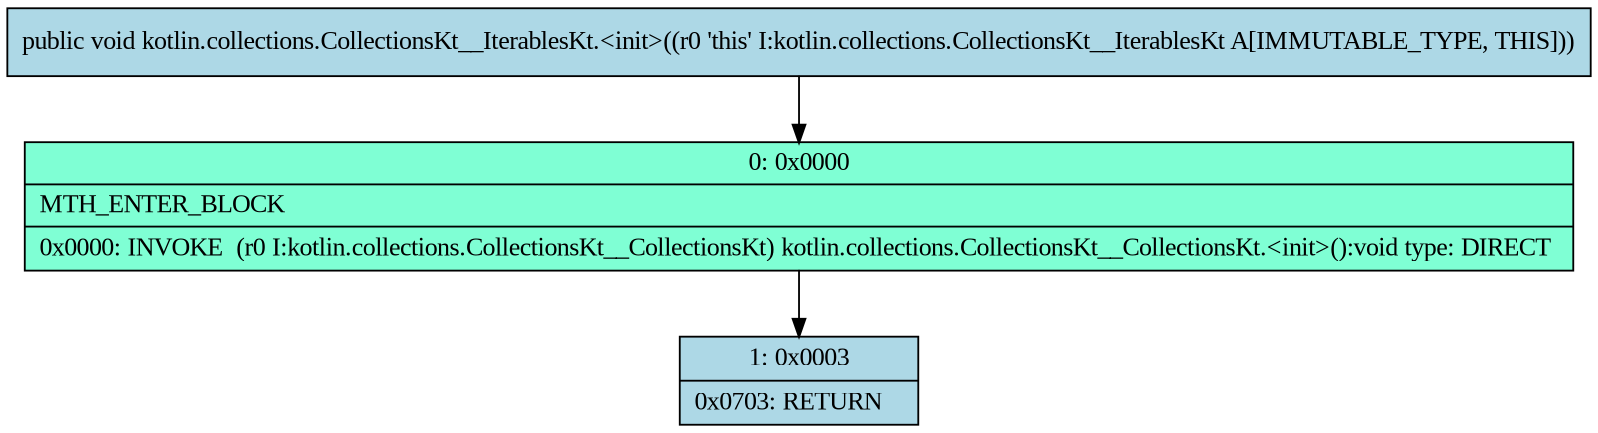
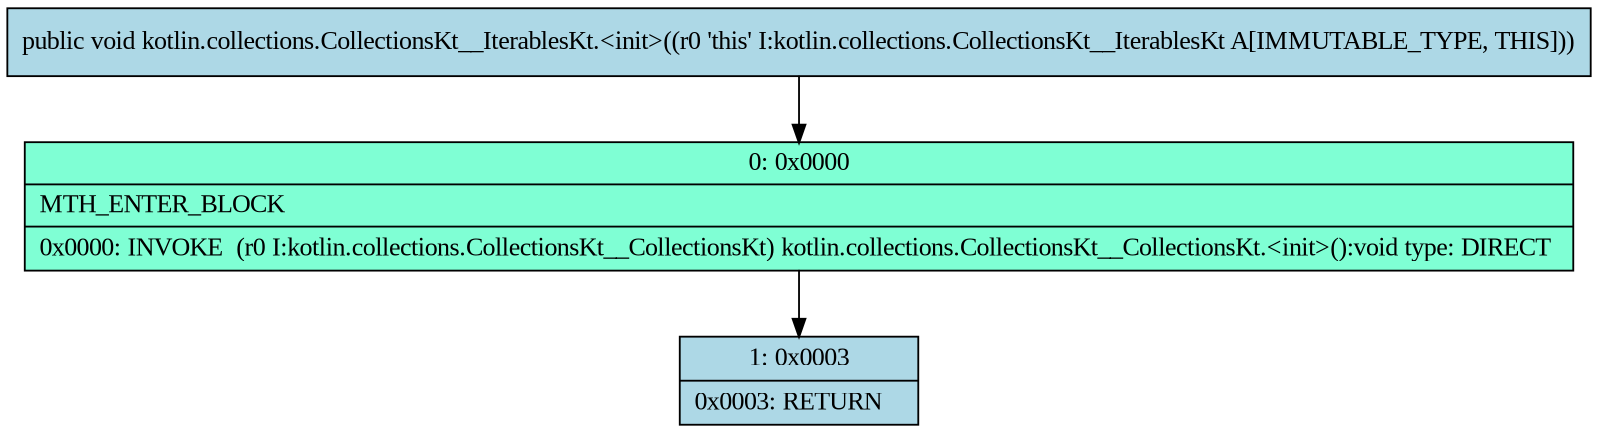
(799, 402) -> (799, 402)
